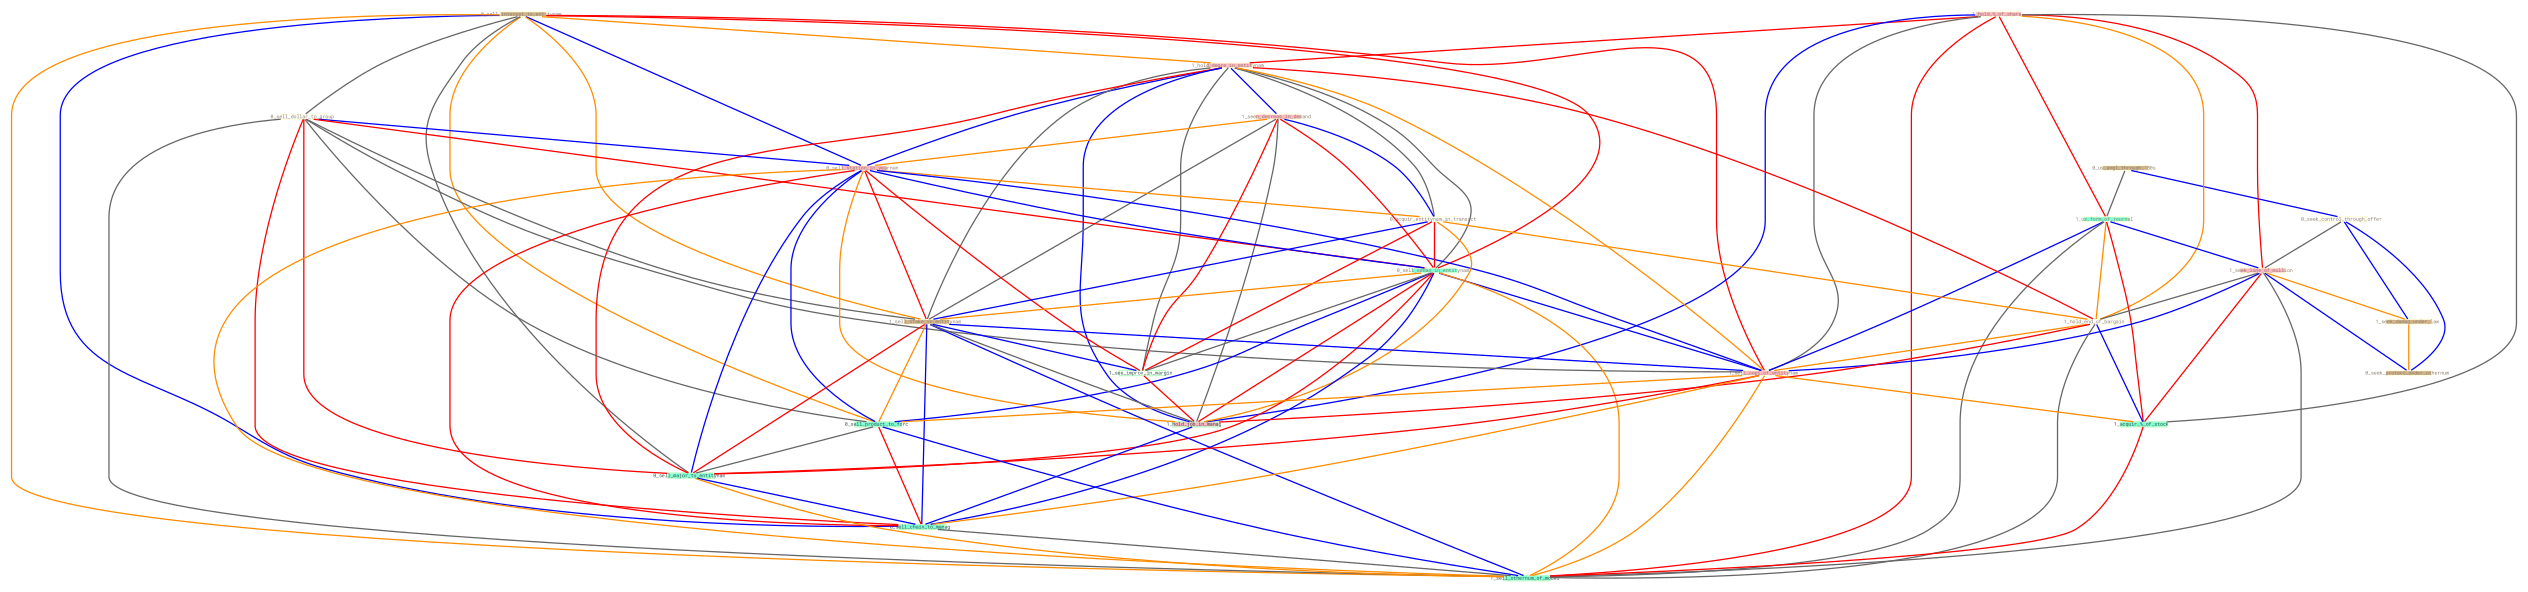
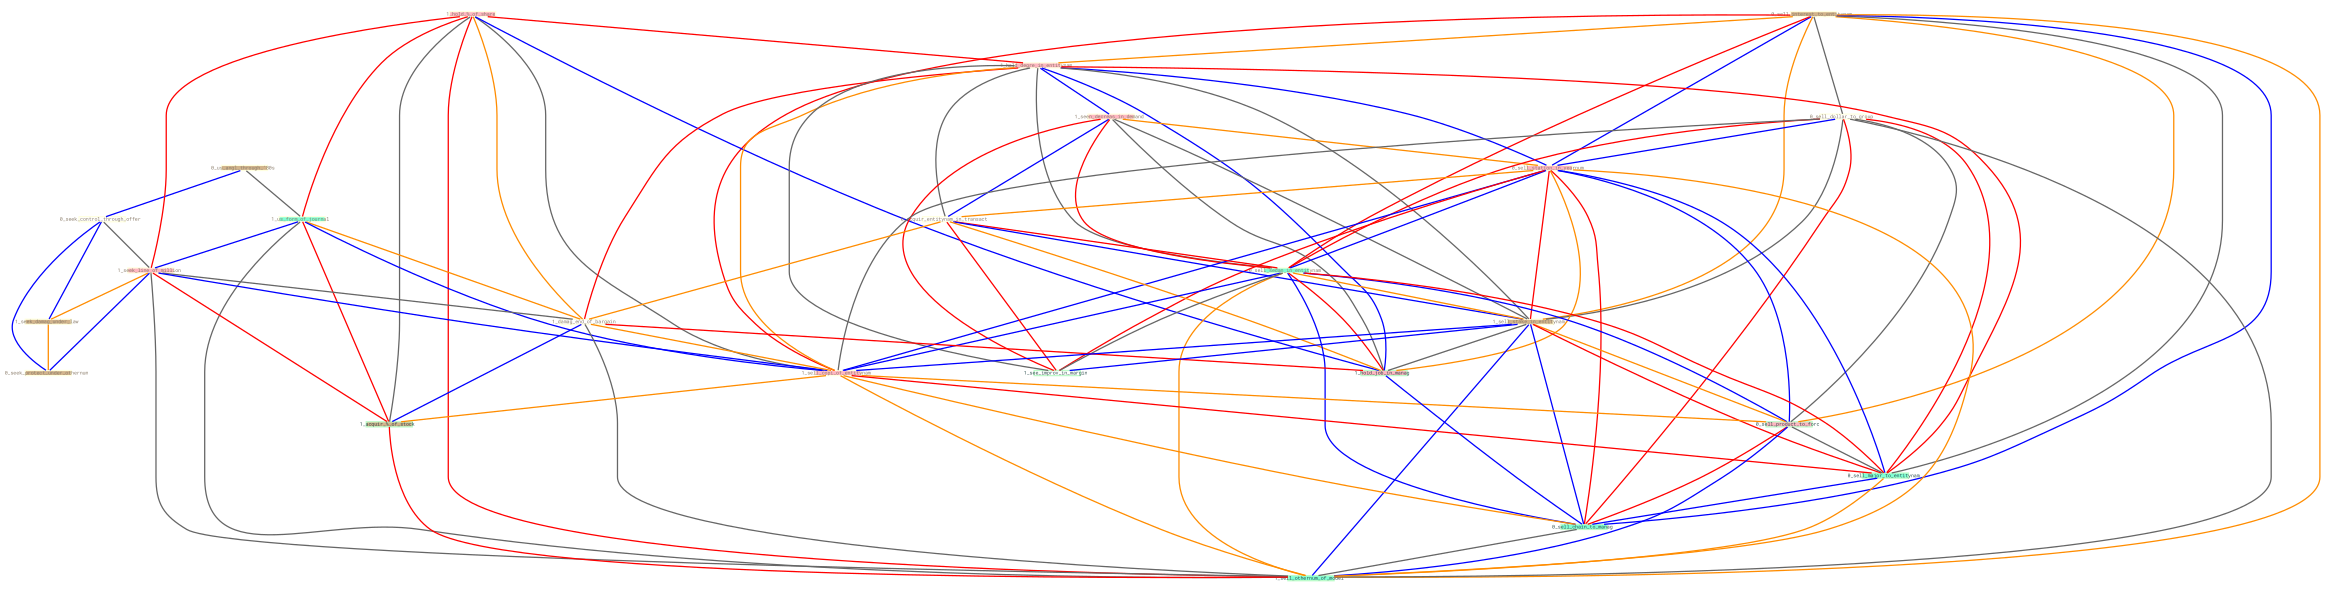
(2096, 322) -> (584, 322)
(1169, 399) -> none
(878, 424) -> (1789, 424)
(2143, 424) -> (389, 424)
